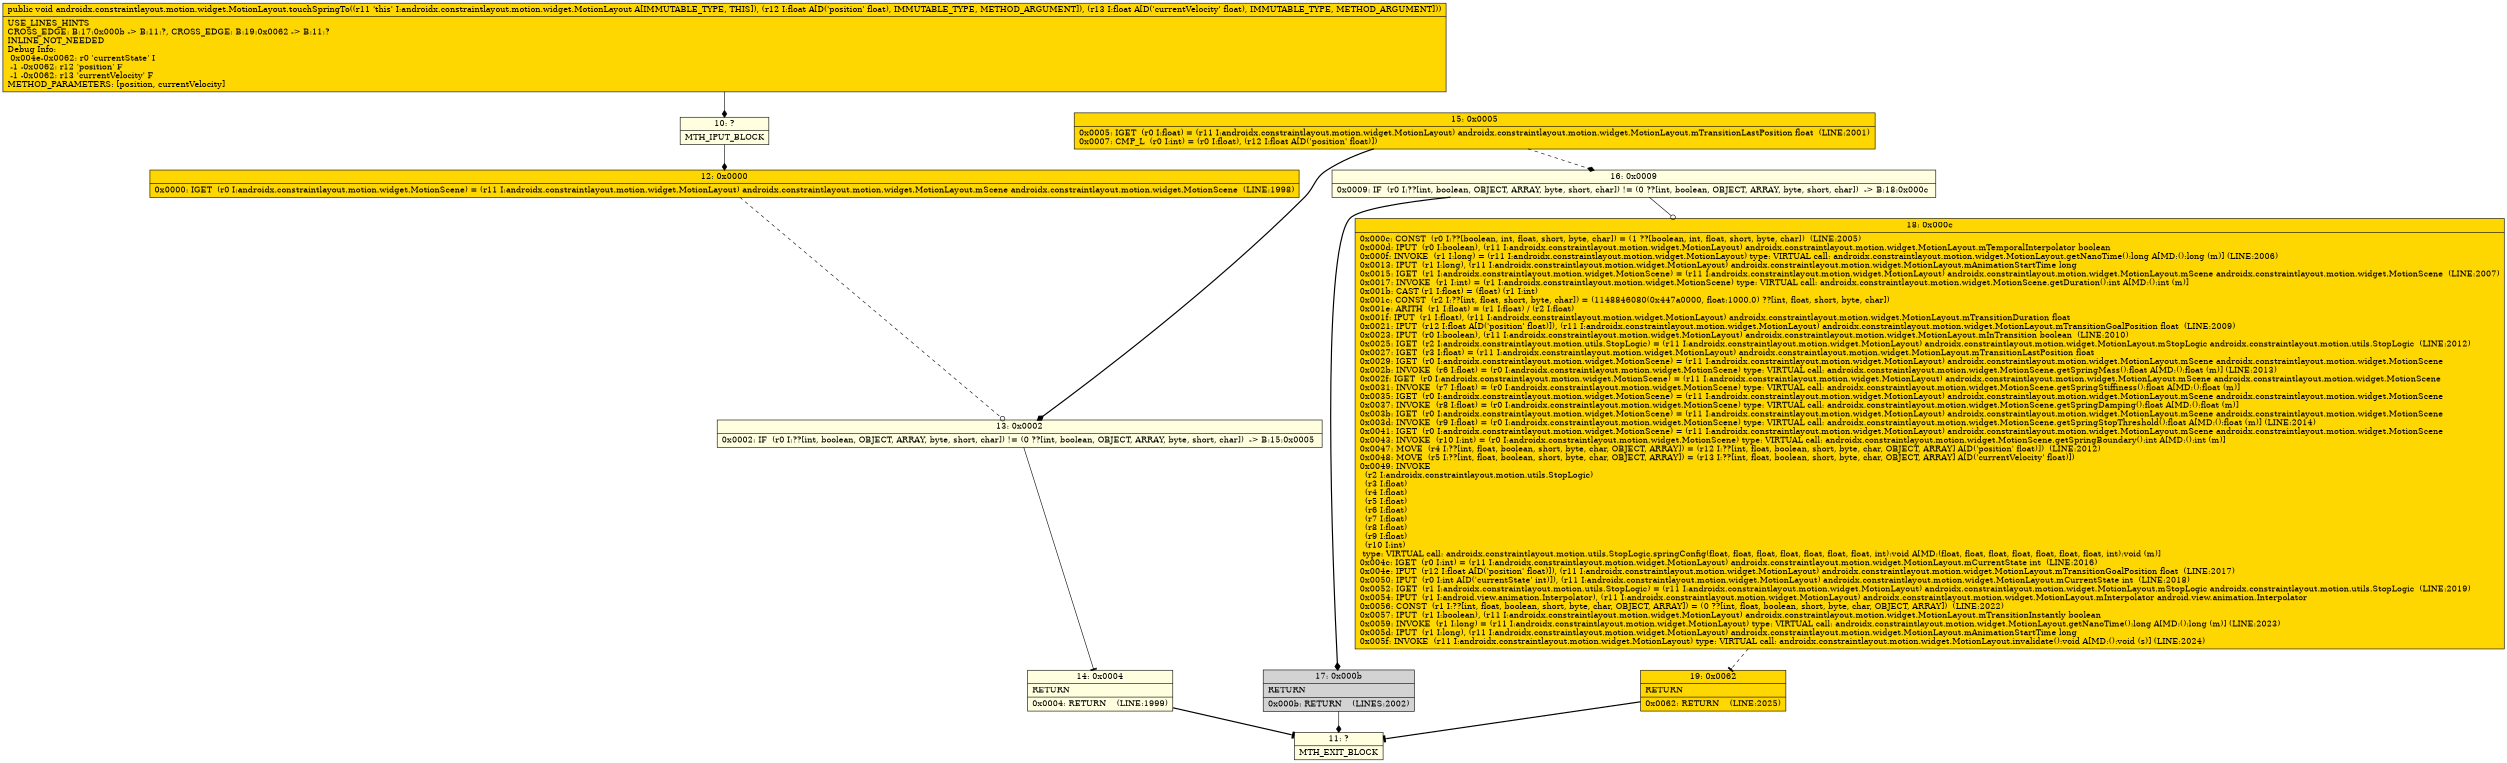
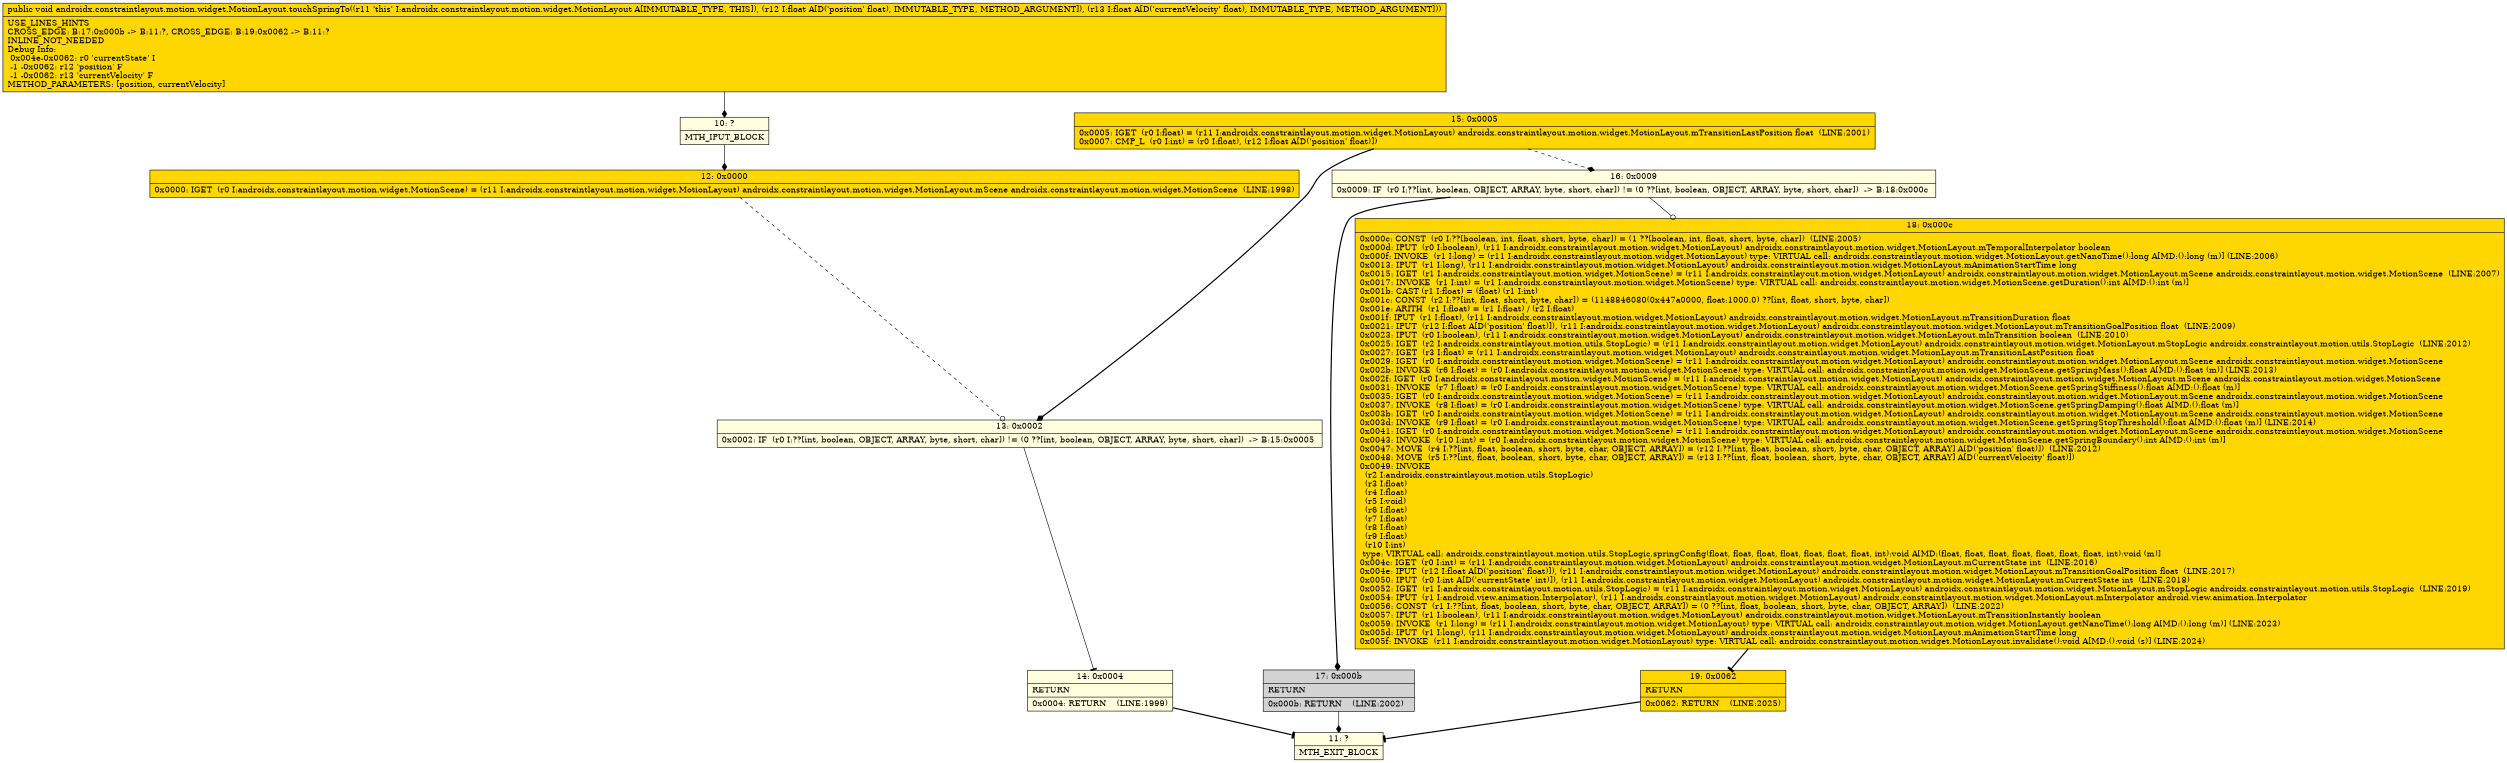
(1384, 502) -> (1383, 502)
(1740, 658) -> (1740, 658)
(1339, 704) -> (1336, 704)
